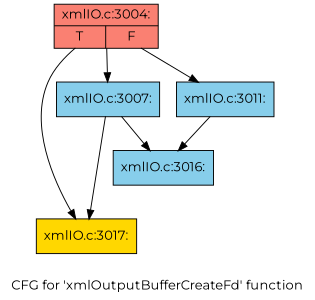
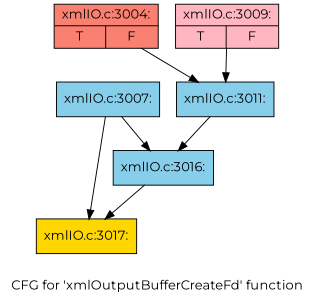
none -> (227, 26)
(107, 60) -> none
(42, 127) -> (128, 199)
